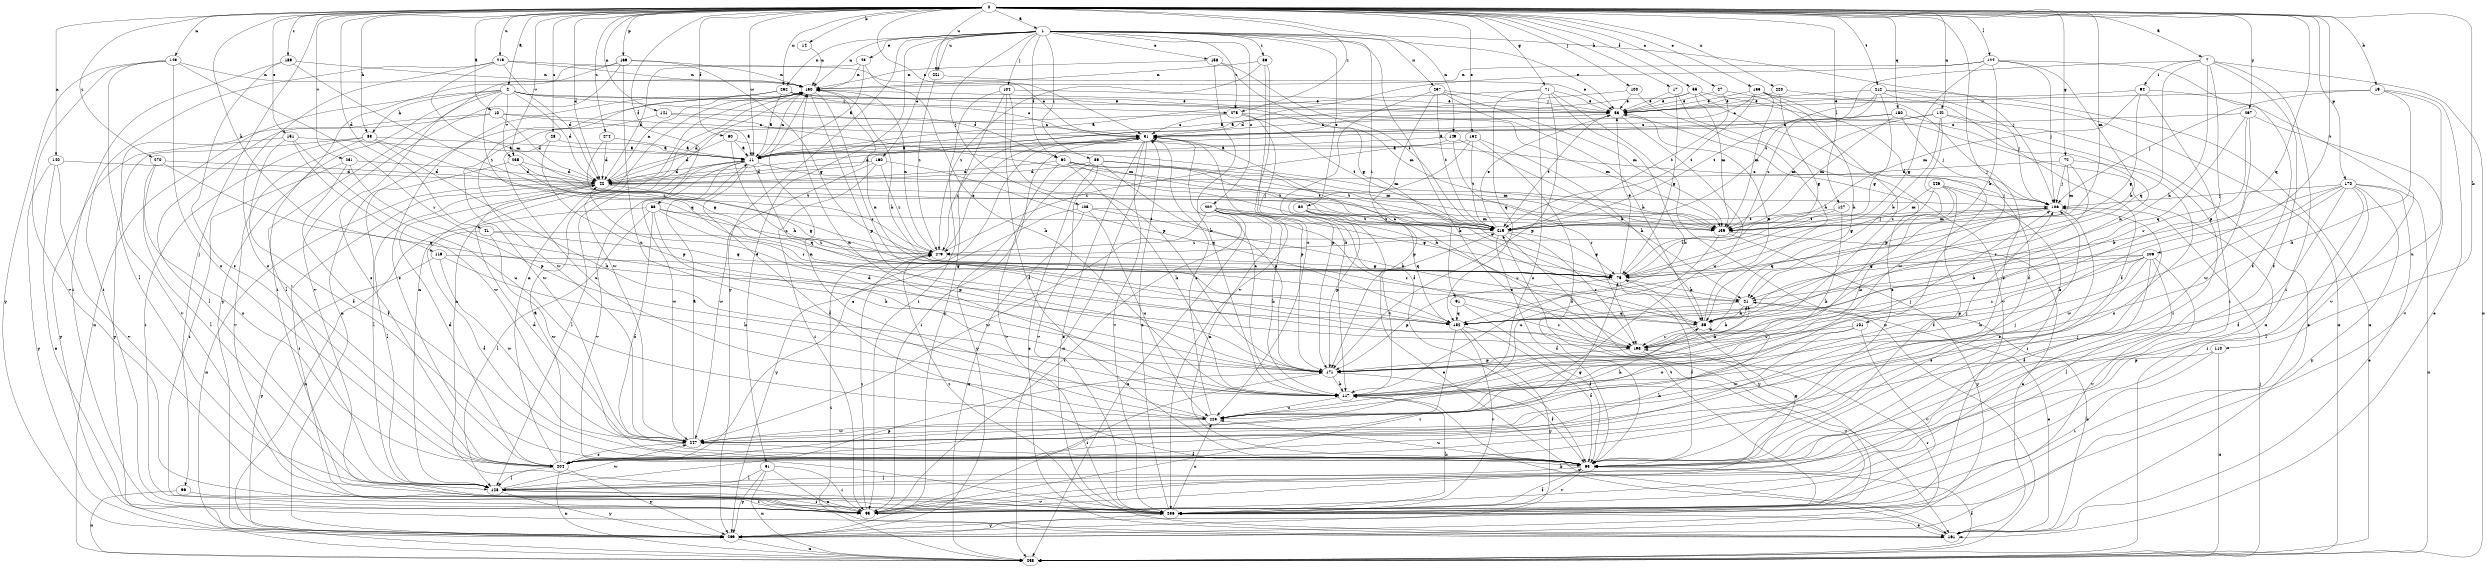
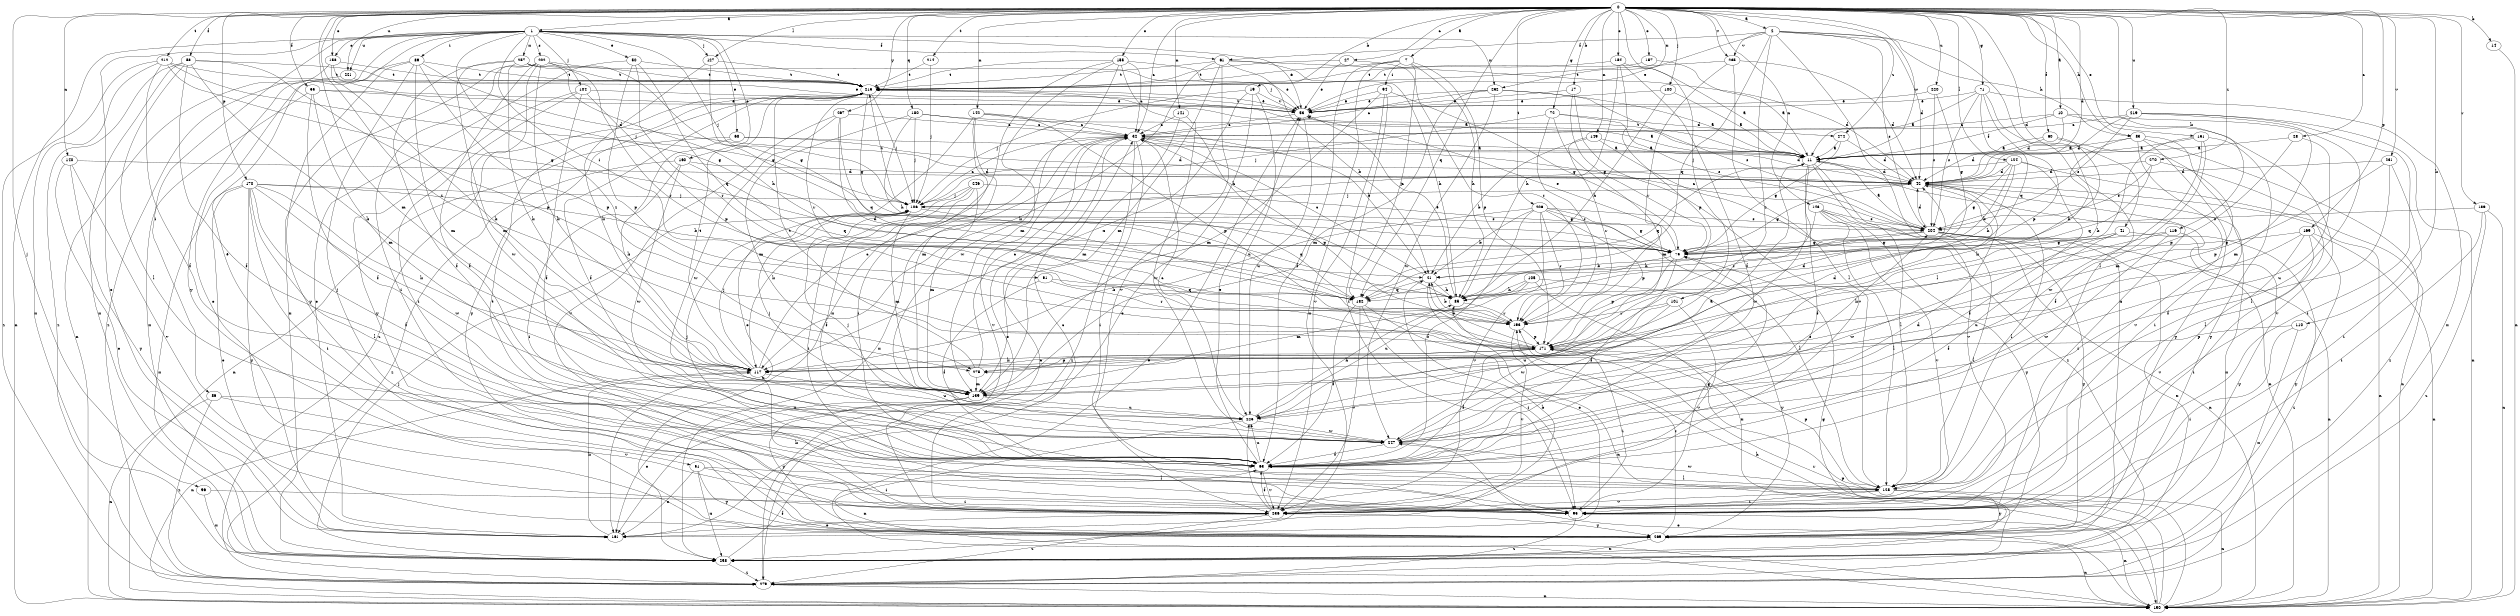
none -> (958, 9)
(863, 60) -> (737, 137)
none -> (931, 60)
none -> (1649, 60)
(1755, 99) -> none
(955, 125) -> (625, 34)
(749, 137) -> (1988, 137)
(1146, 137) -> (1135, 137)
(1063, 160) -> (1222, 60)
(1408, 178) -> (1695, 127)
(2141, 196) -> (1403, 184)
(1309, 220) -> (1260, 354)
(2144, 231) -> (875, 219)
(1683, 243) -> (802, 160)
(2292, 243) -> (1104, 231)
(1206, 264) -> (1795, 475)
(615, 266) -> (1678, 526)
(516, 278) -> (1937, 278)
(1039, 337) -> (337, 290)
(1210, 337) -> (470, 266)
(1745, 482) -> none
(1247, 518) -> none
